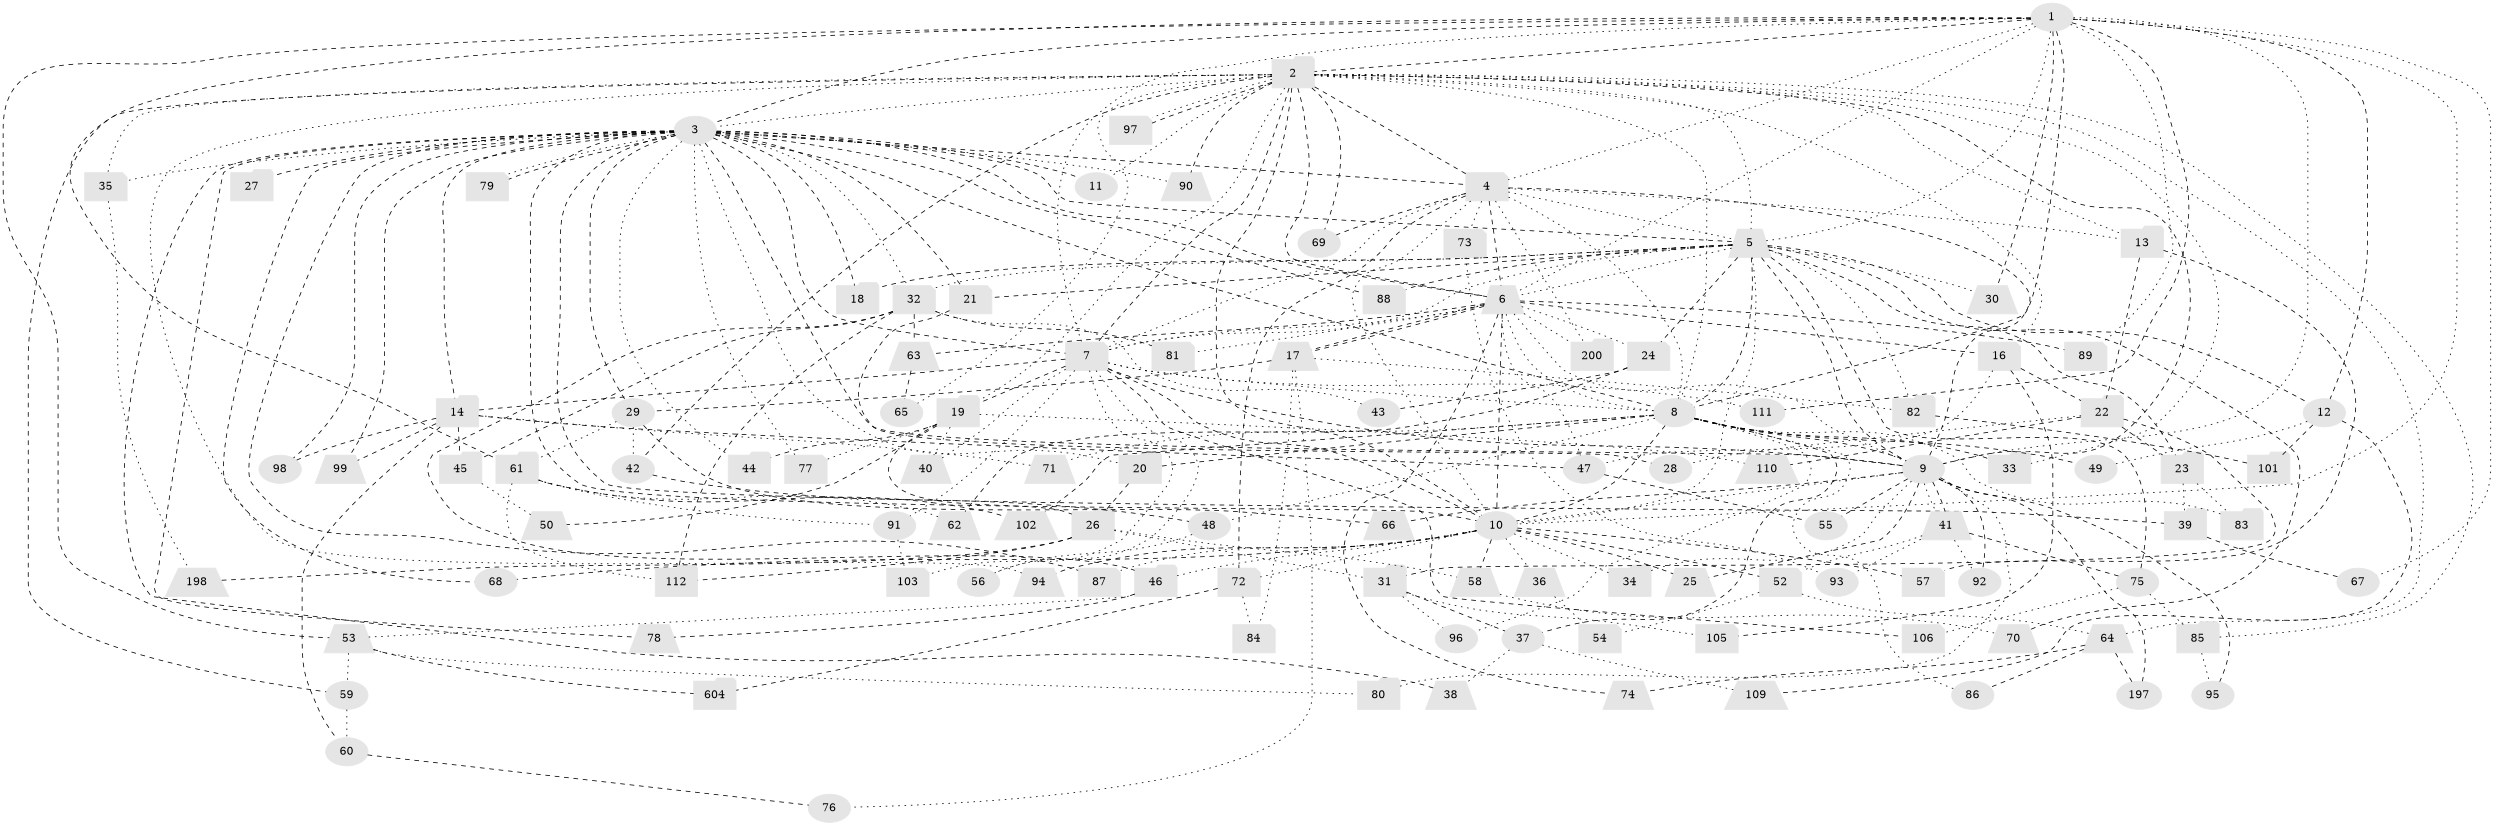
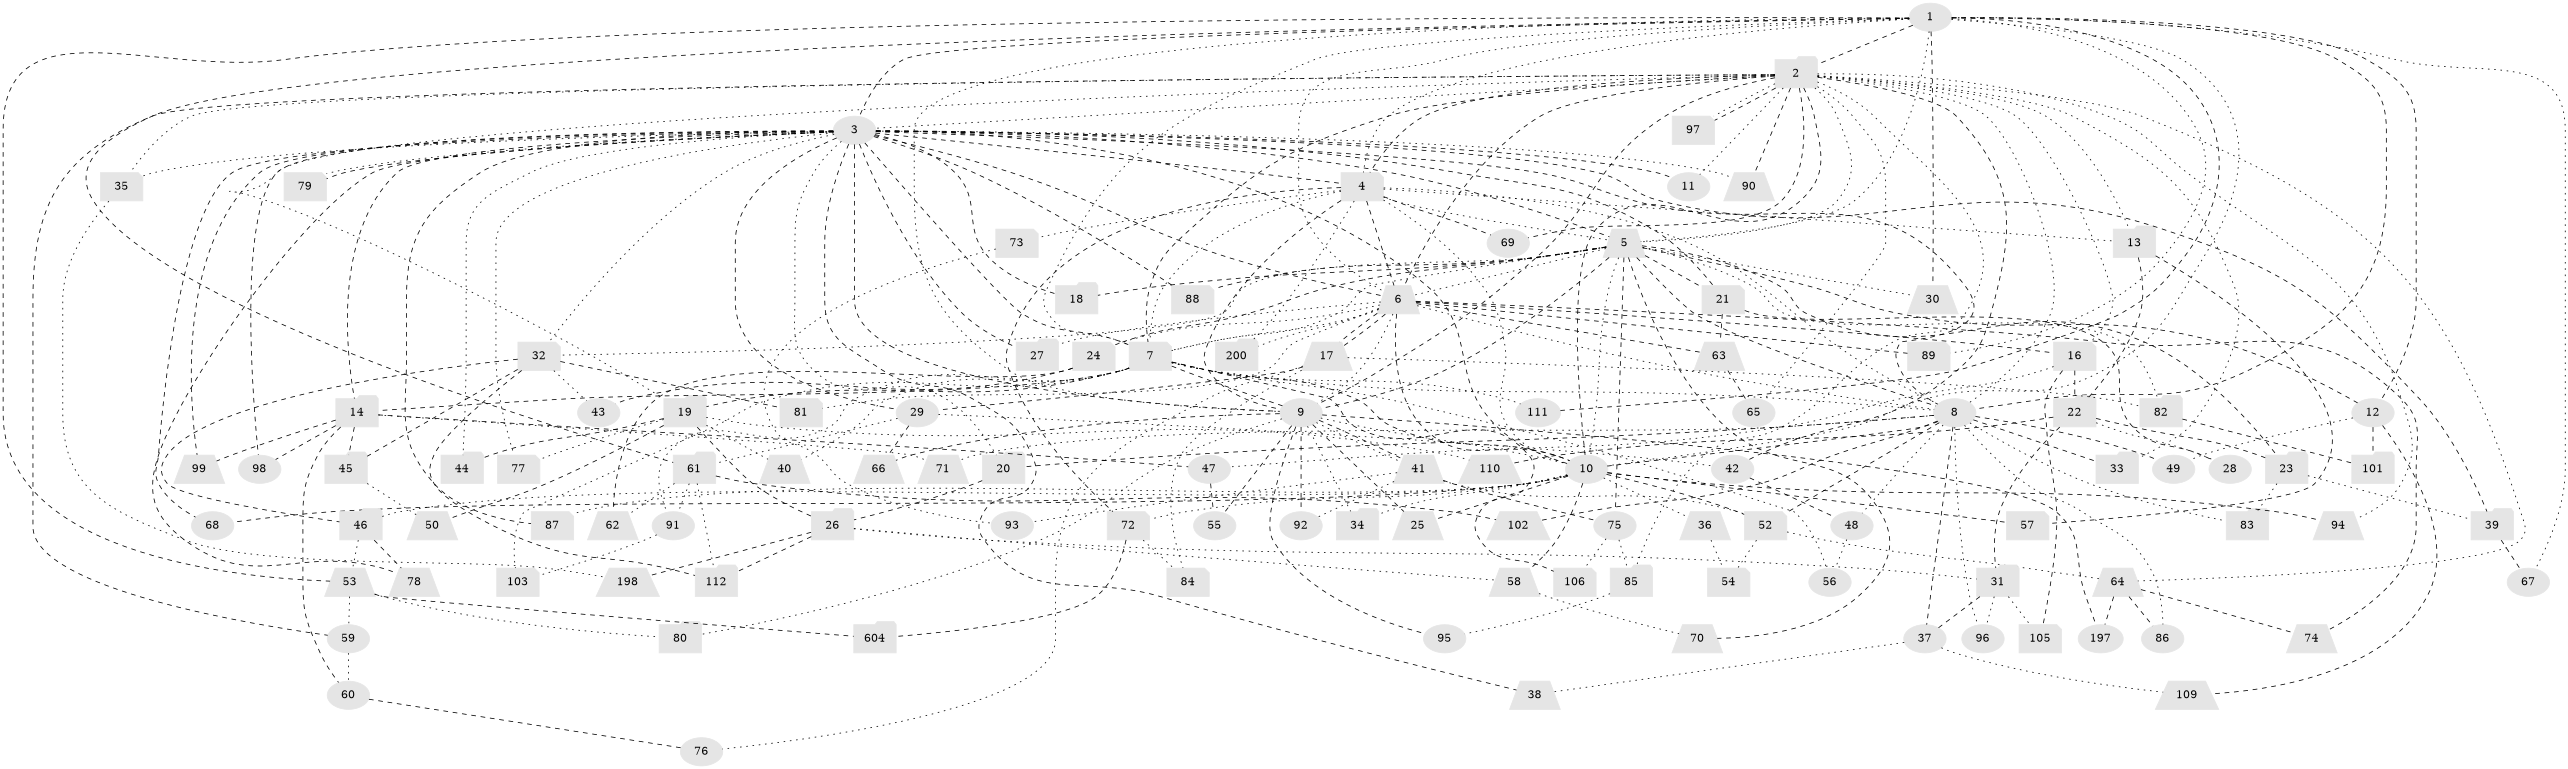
(914, 328) -> (1721, 328)
(1511, 364) -> (1292, 310)
(1801, 437) -> (1856, 472)
